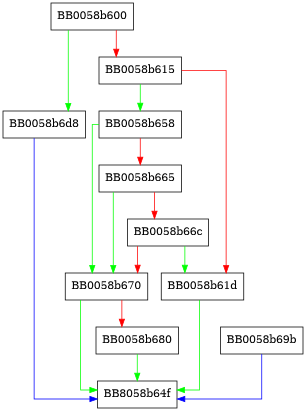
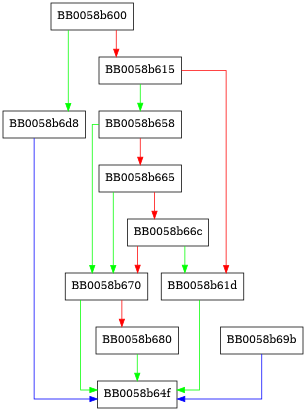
(137, 394) -> (137, 394)
